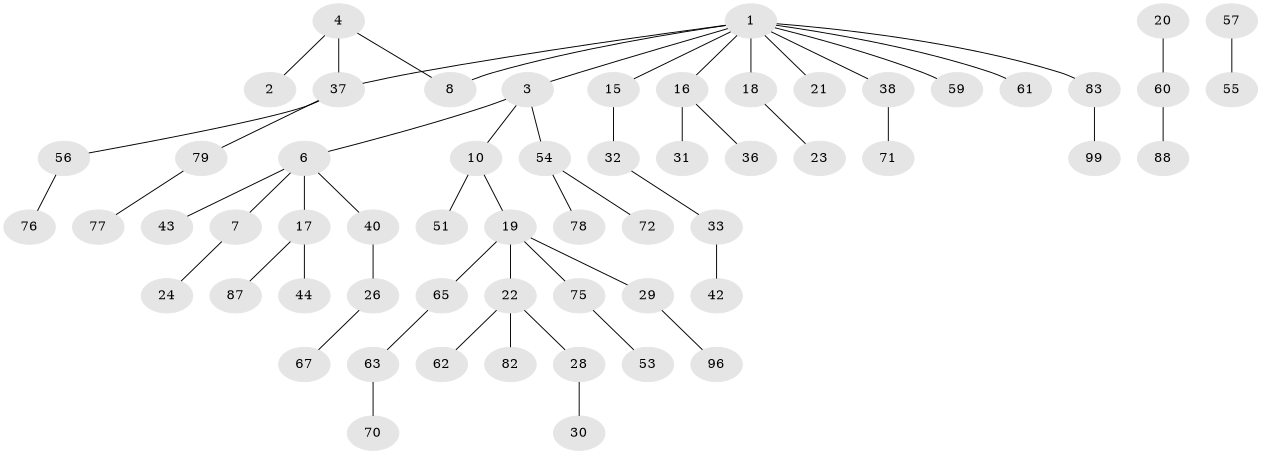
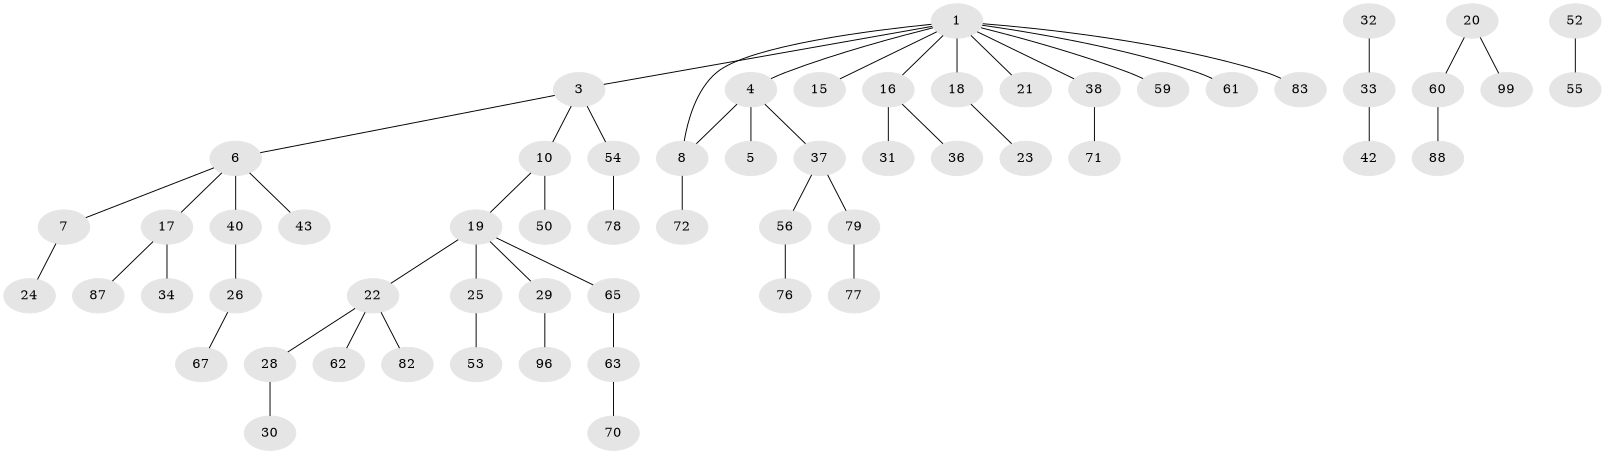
(1232, 21) -> (1575, 21)
(544, 51) -> (851, 50)
(270, 90) -> (751, 158)
(614, 124) -> none
(1094, 124) -> (1489, 55)
(596, 193) -> (682, 193)
(442, 227) -> (545, 227)
(304, 296) -> (167, 296)
(579, 296) -> (476, 296)
